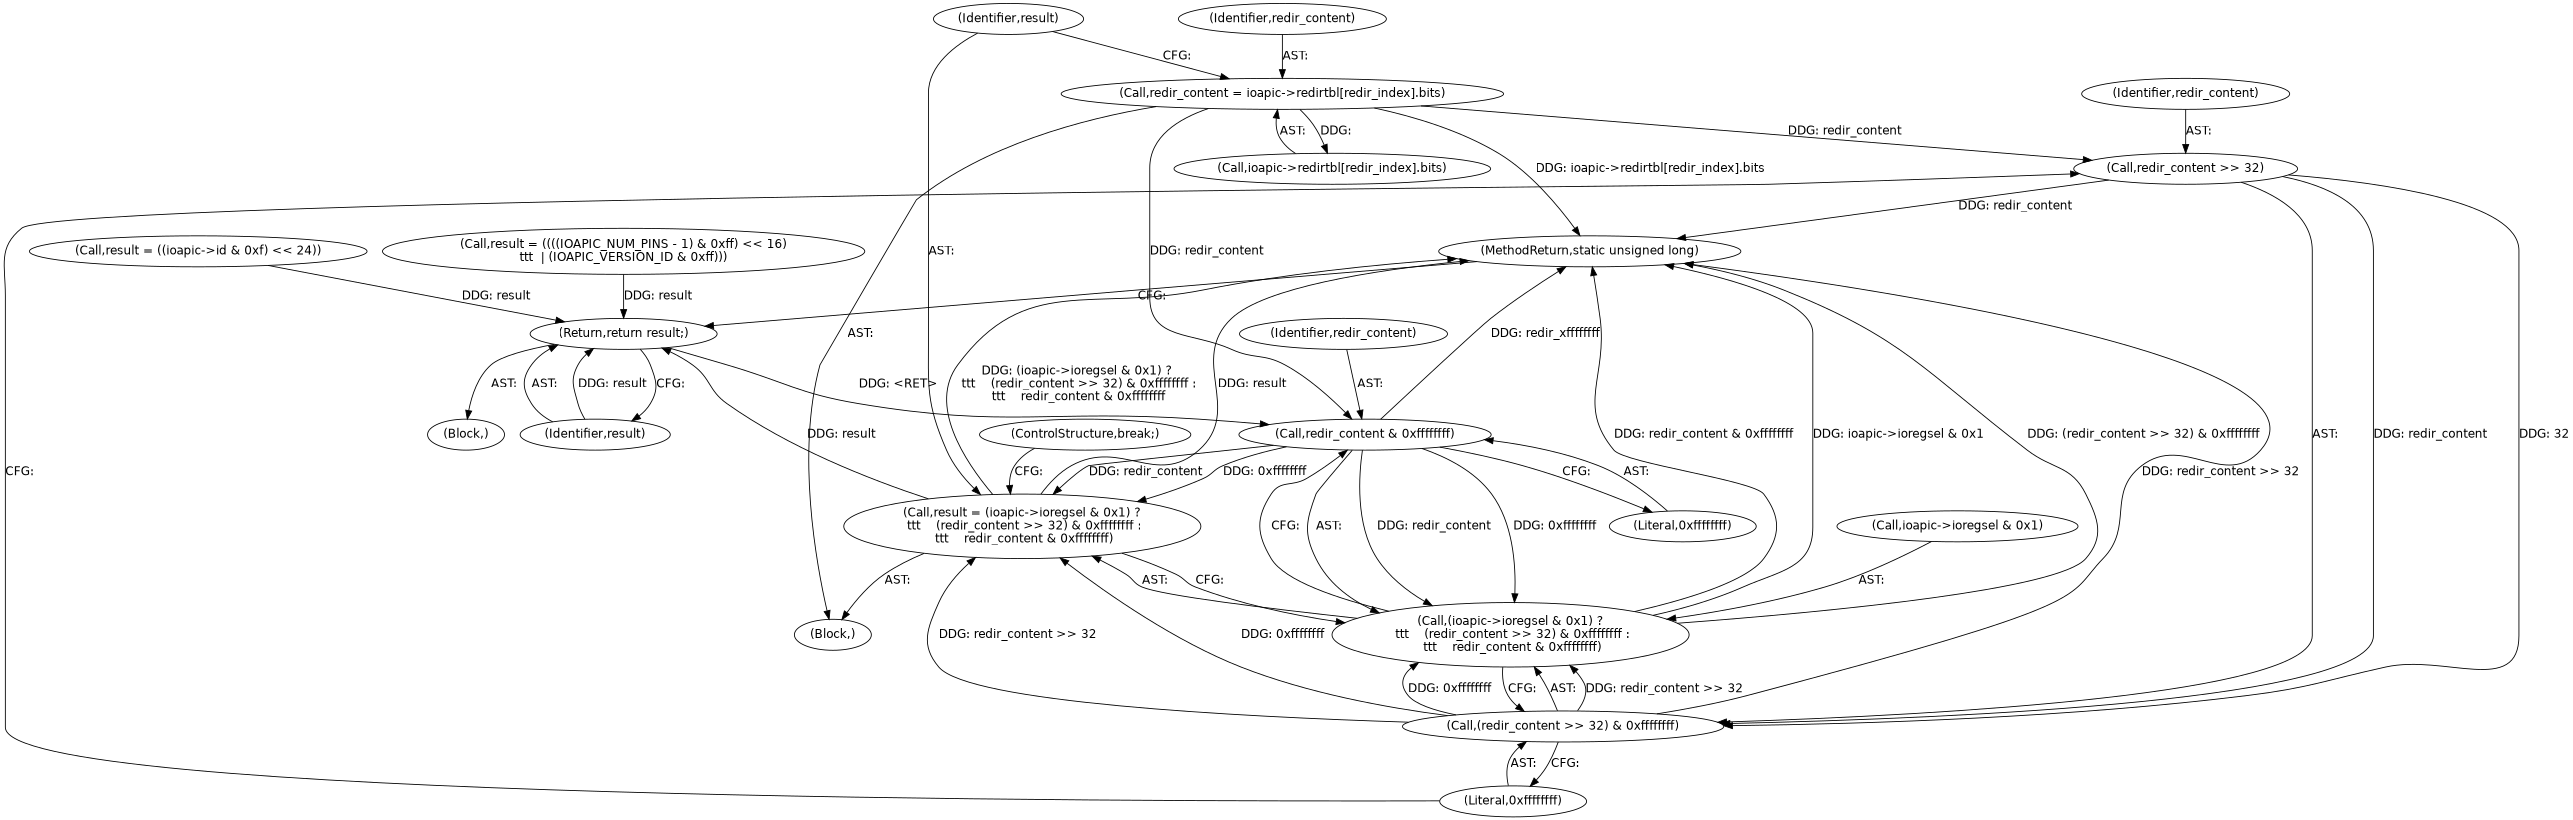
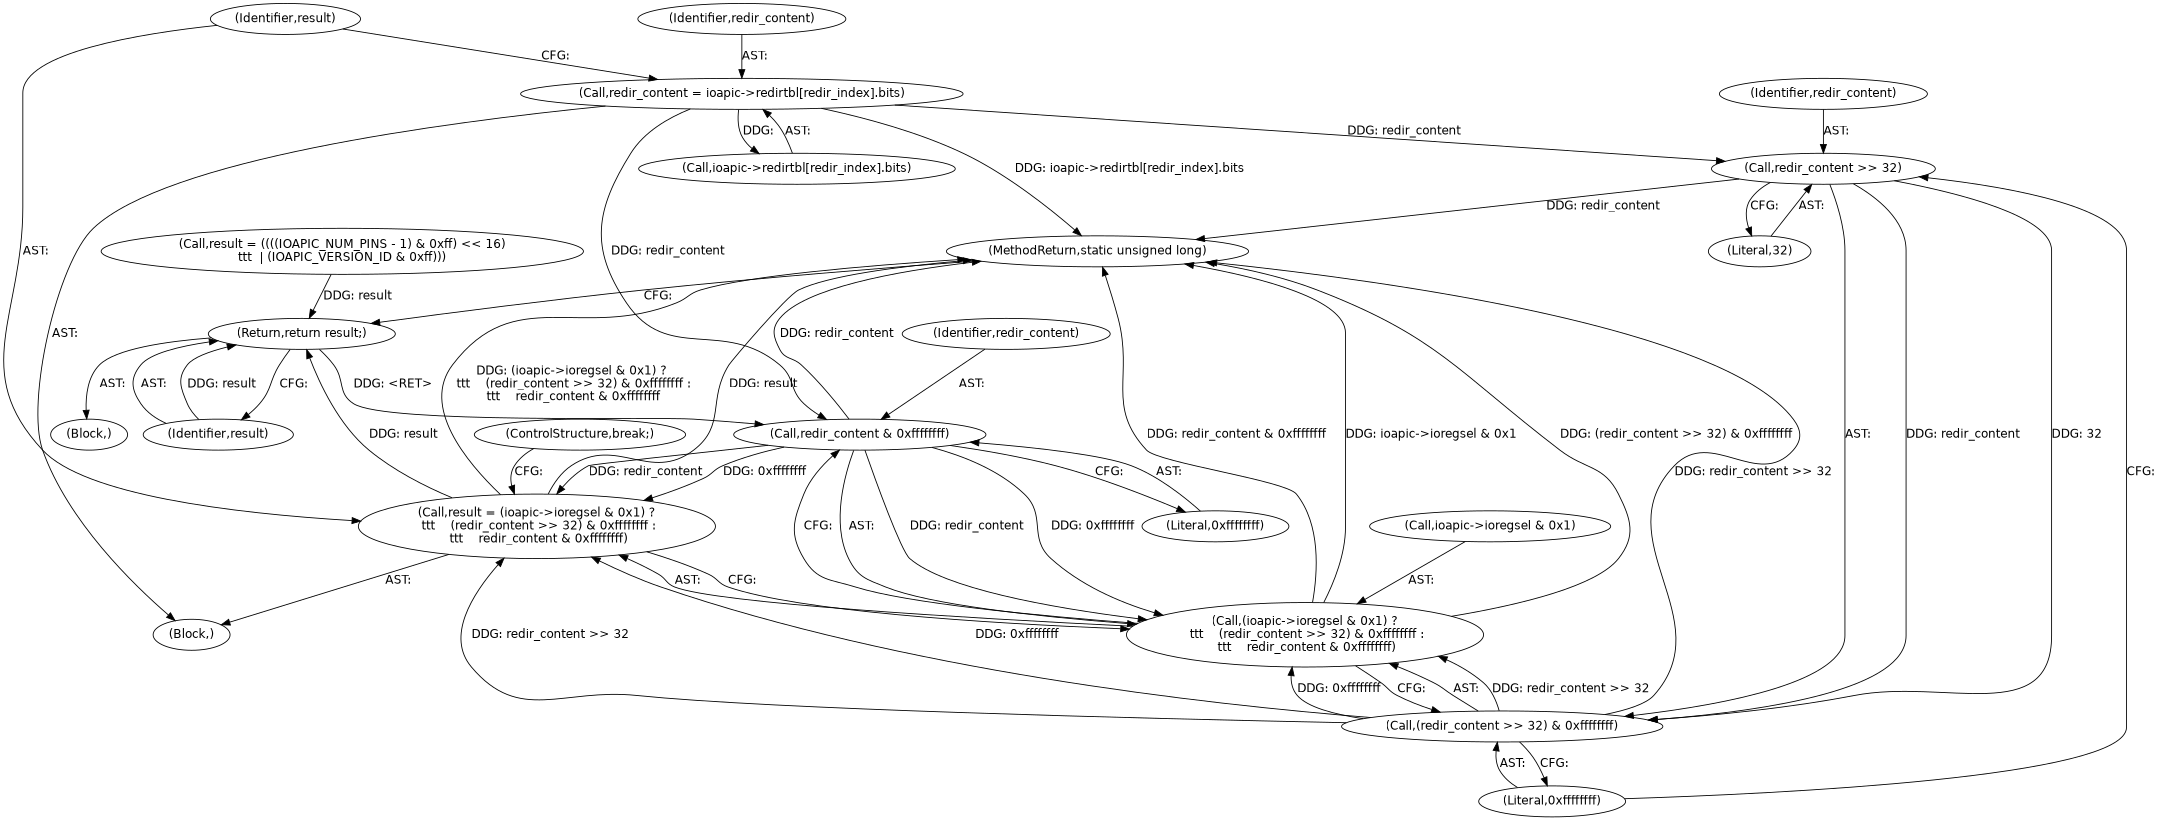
(198, 251) -> none
none -> (1760, 251)
(1545, 334) -> (837, 334)
